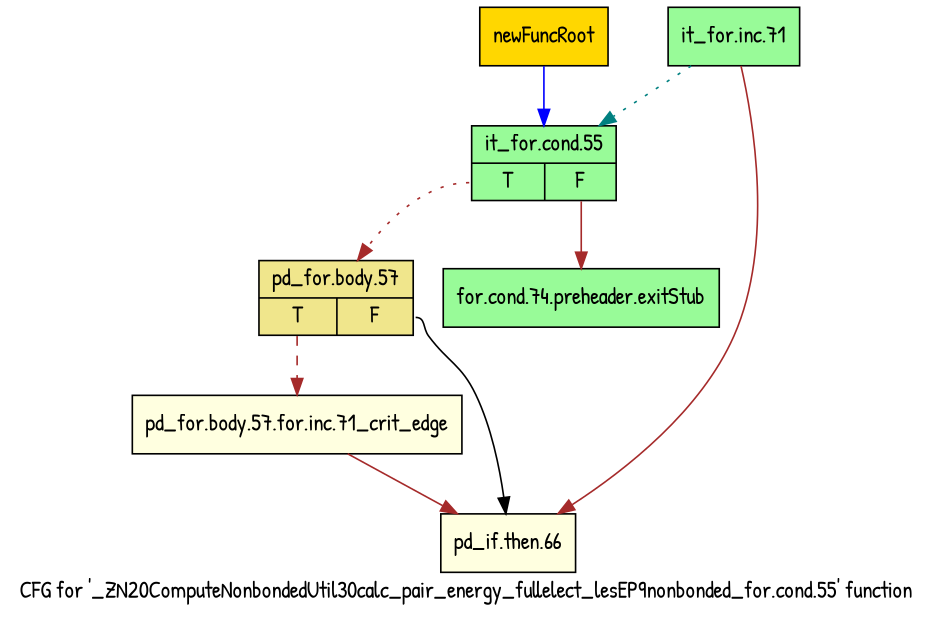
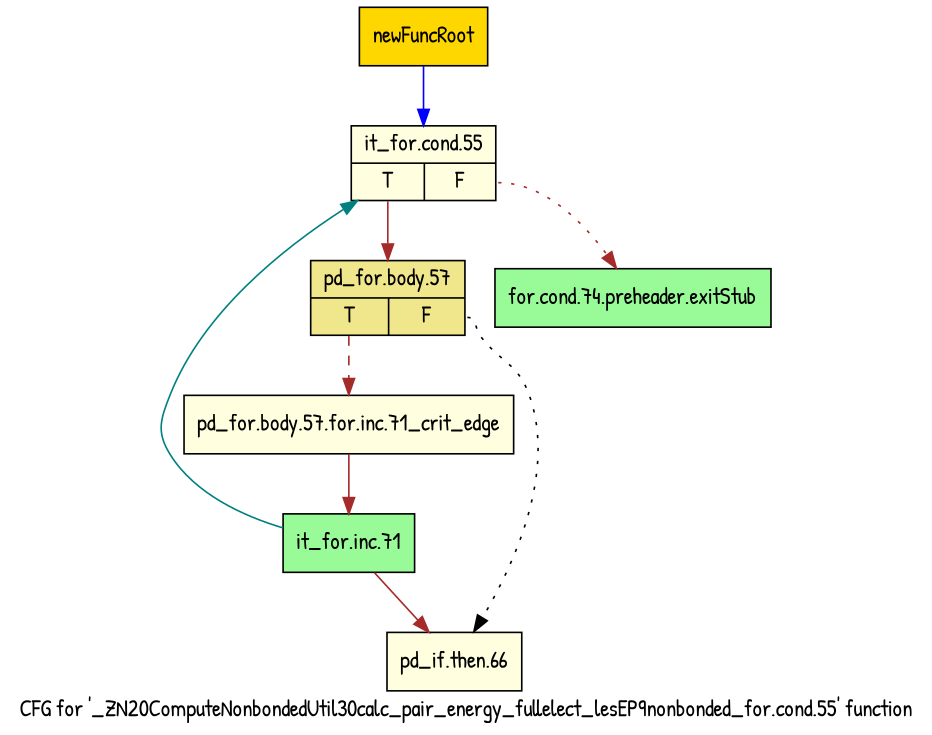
(652, 91) -> (182, 369)
(544, 163) -> (424, 163)
(411, 203) -> (388, 222)
(581, 227) -> (560, 206)
(477, 398) -> (537, 460)
(395, 480) -> (349, 476)
